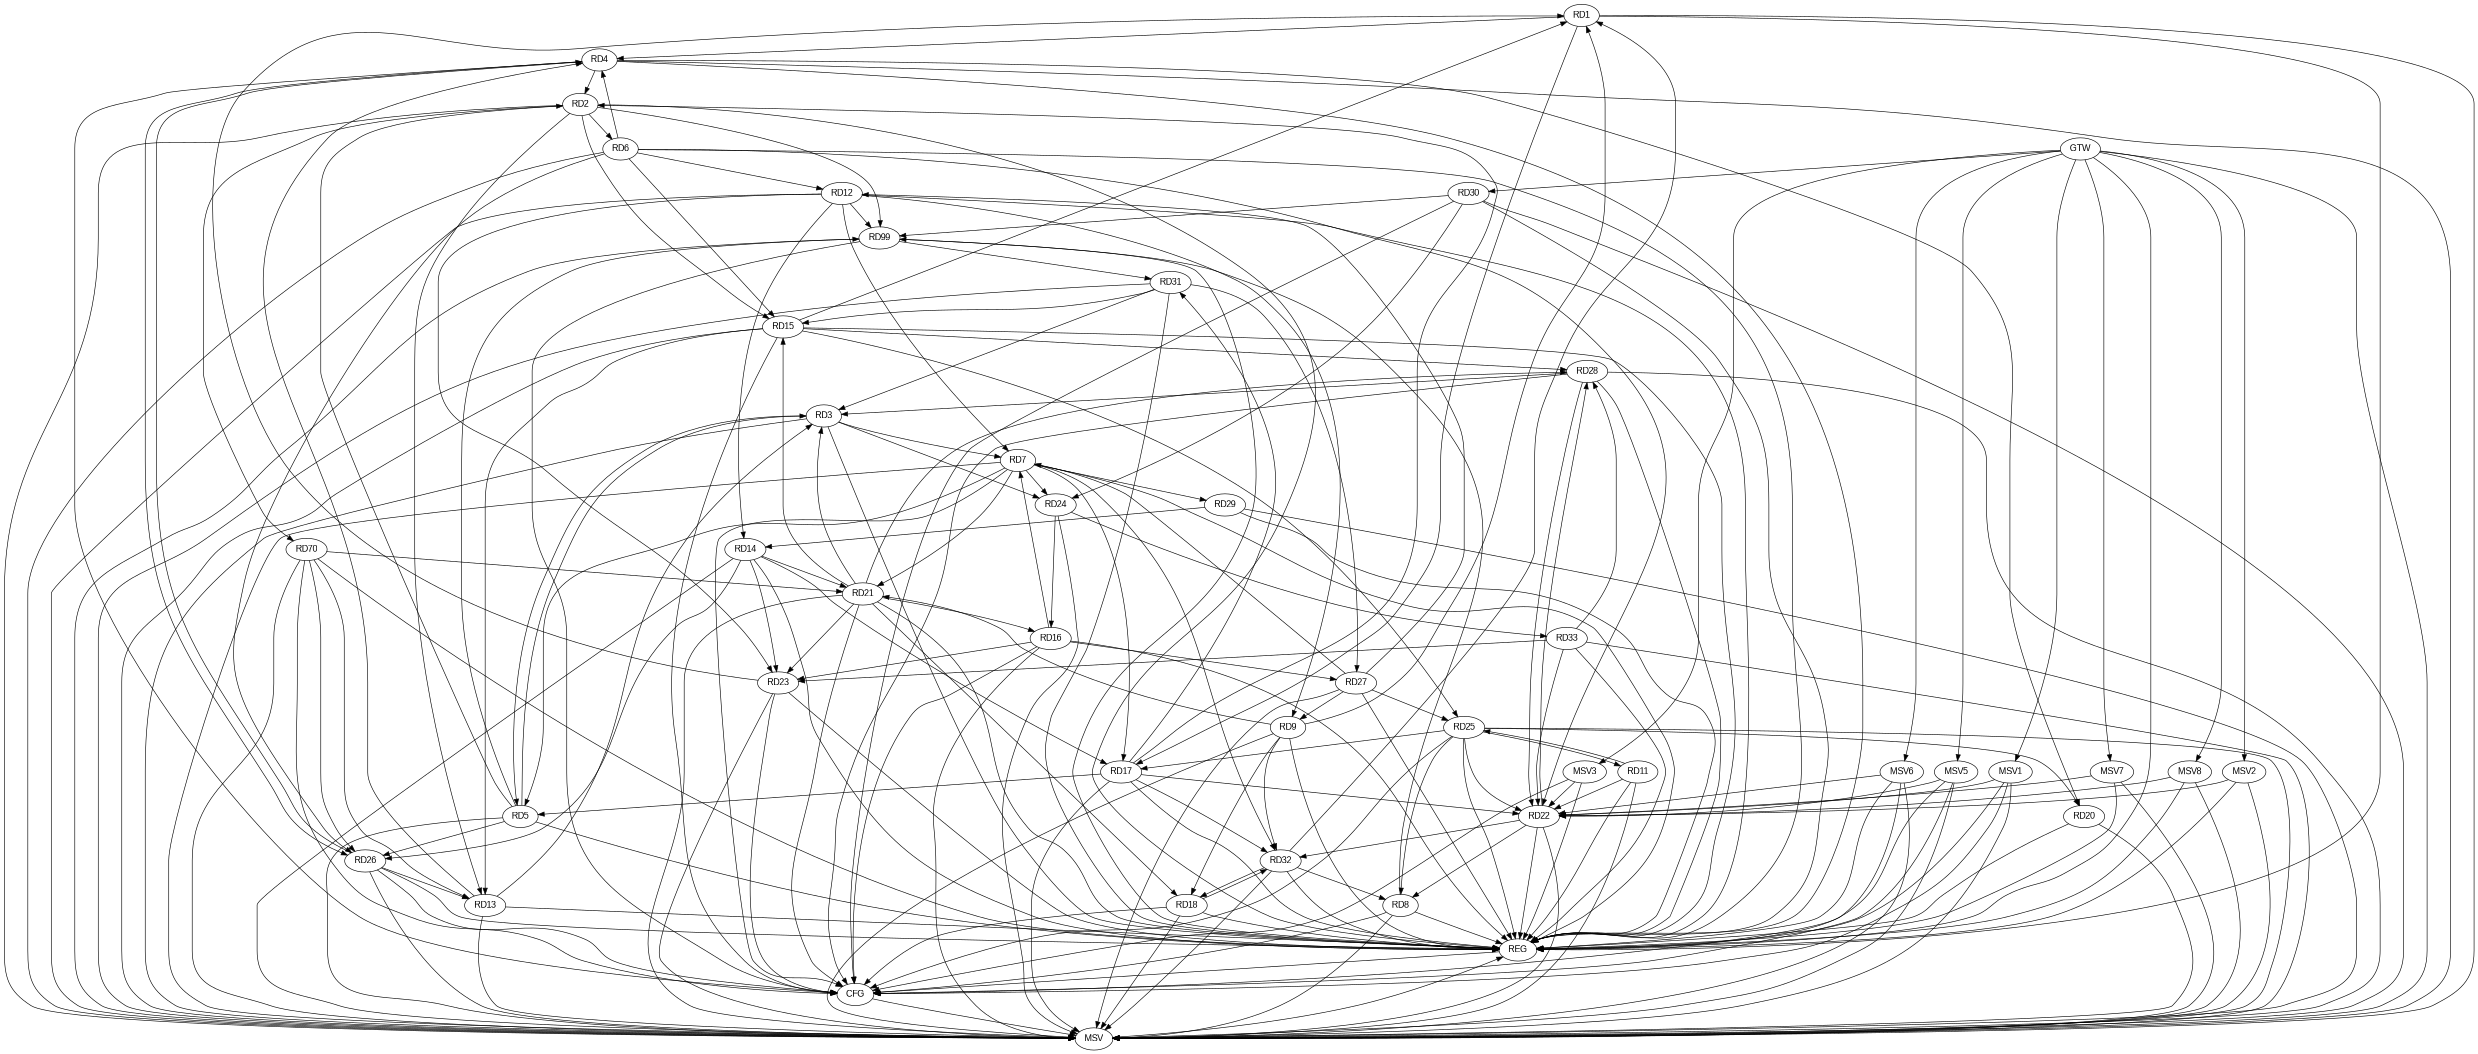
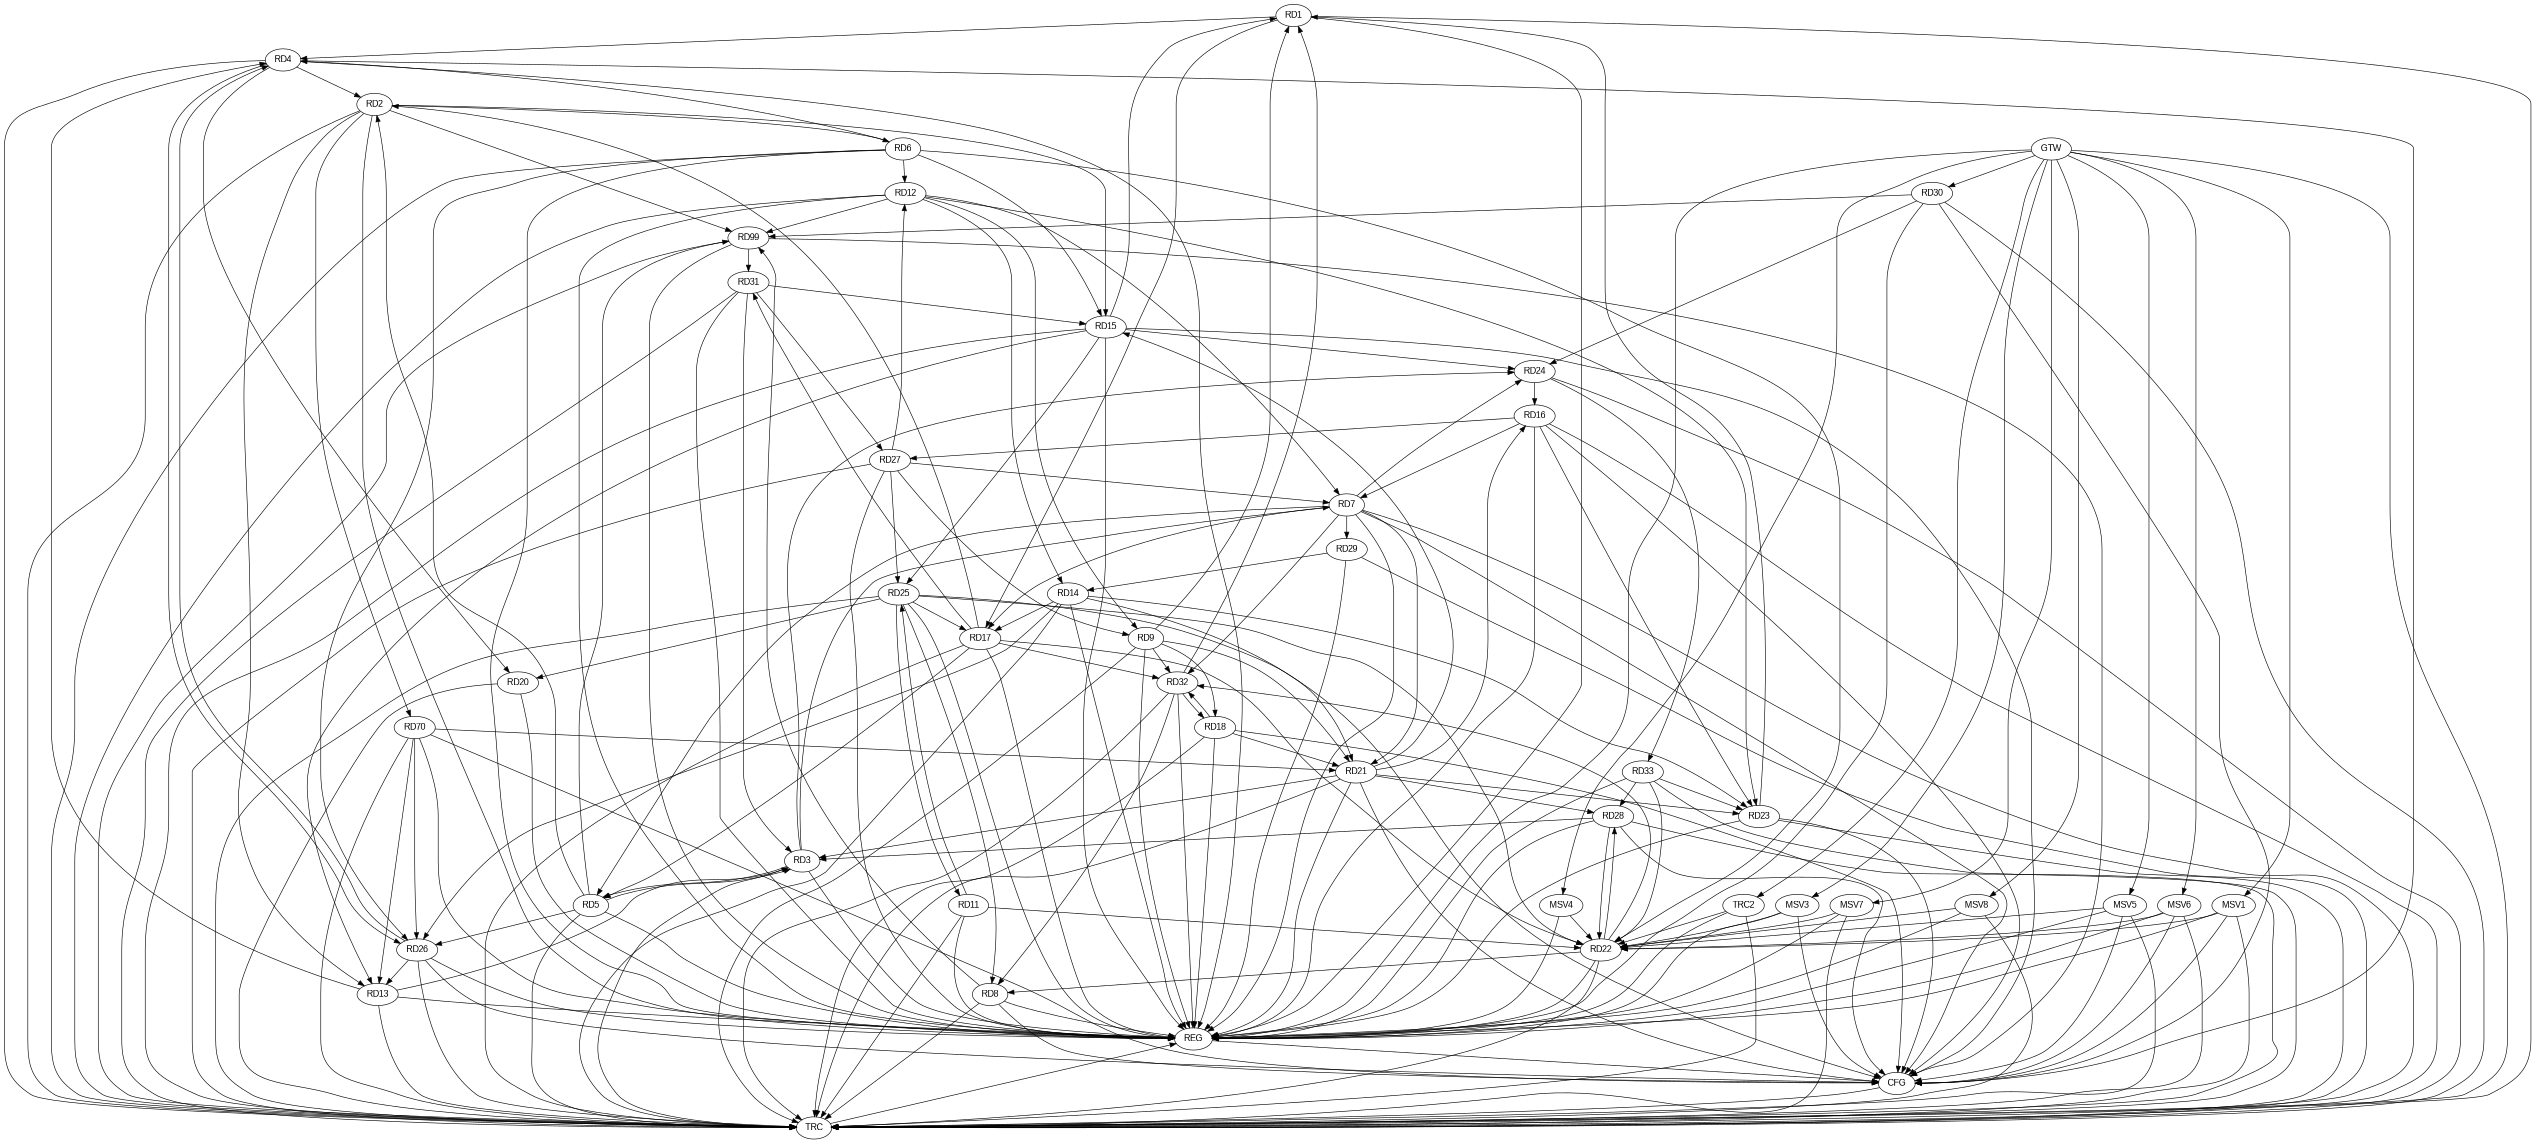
(1182, 349) -> (1317, 349)
(1022, 748) -> (1283, 749)
(2244, 772) -> (1744, 905)
none -> (1561, 905)
(1094, 1039) -> (814, 1128)
